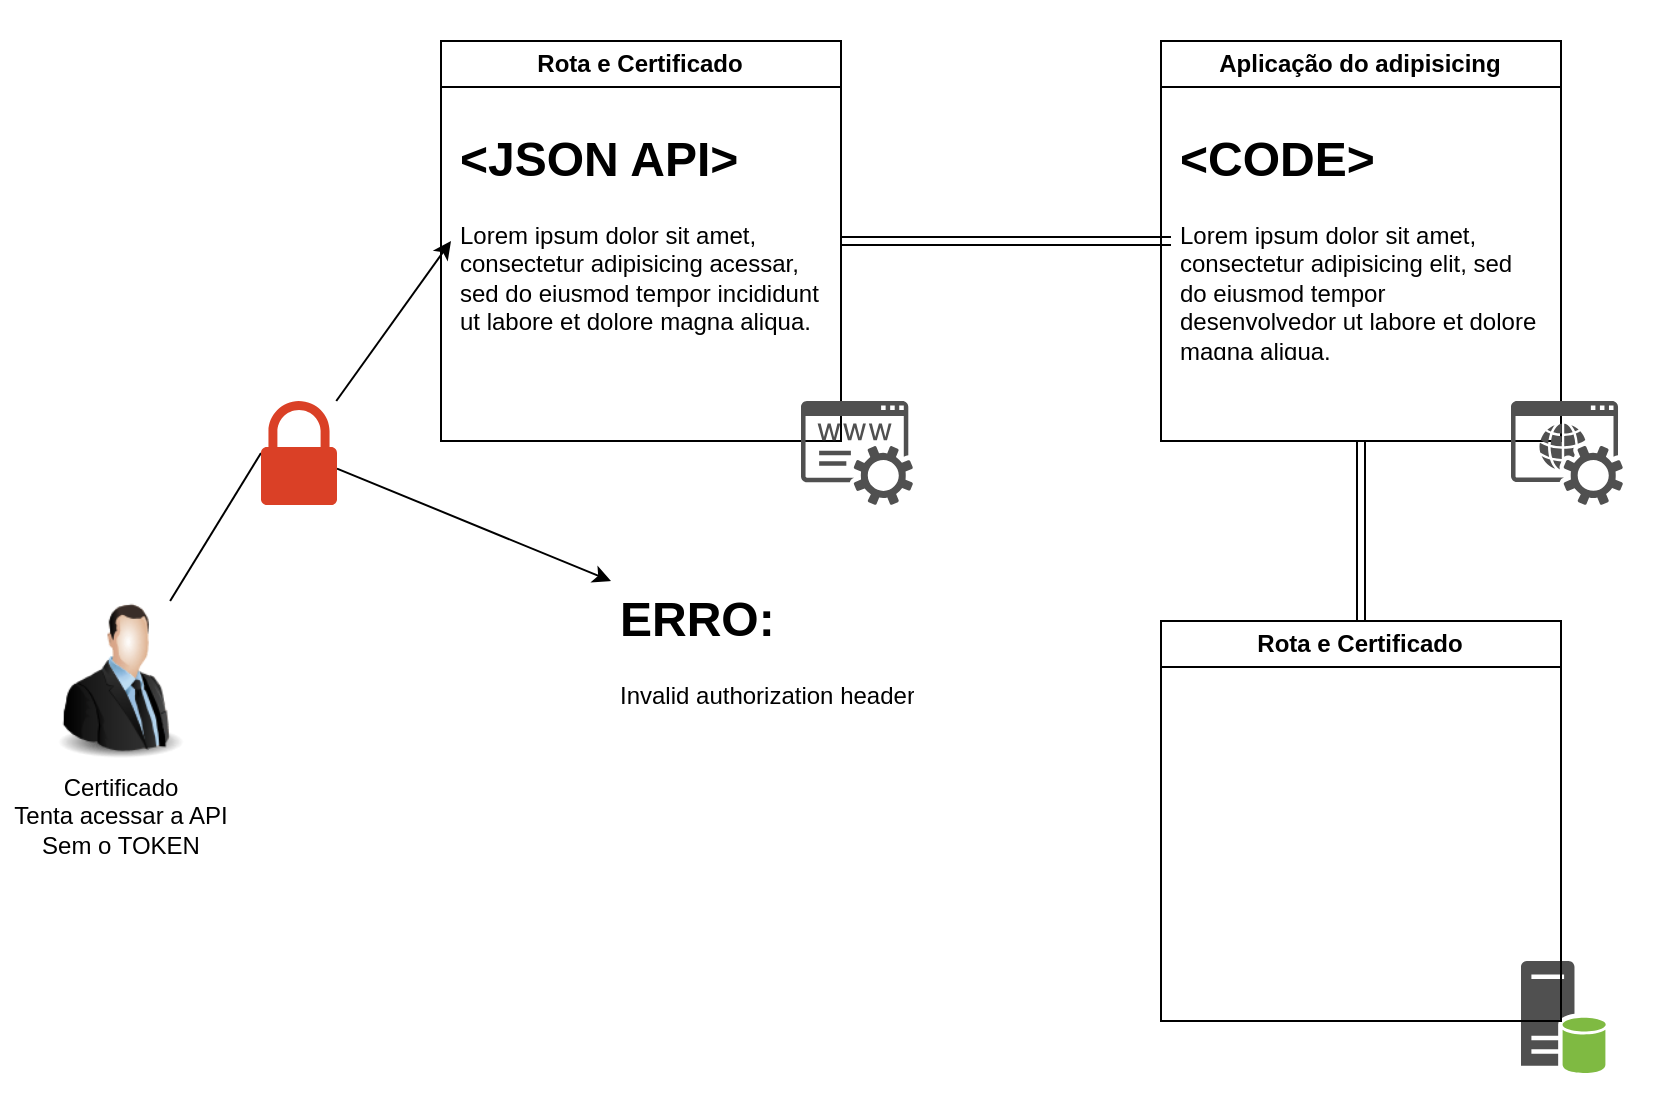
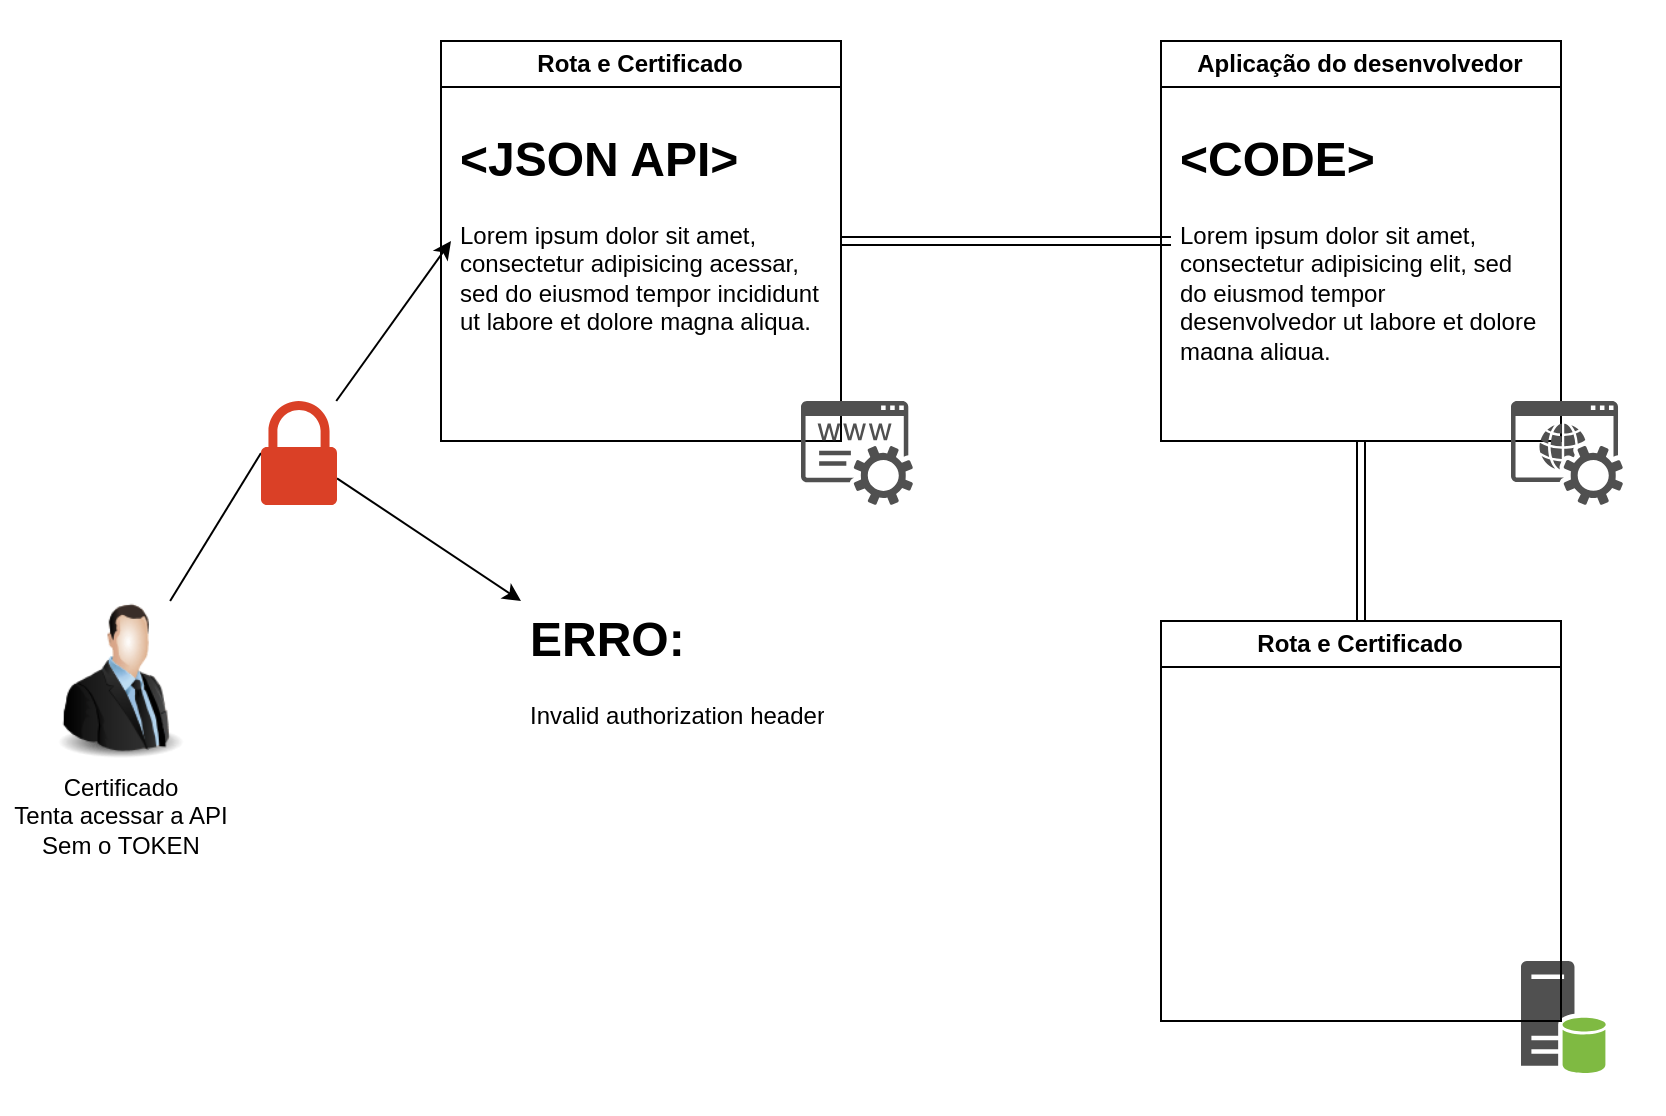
(1361, 65) -> (1361, 65)
(801, 701) -> (711, 721)
